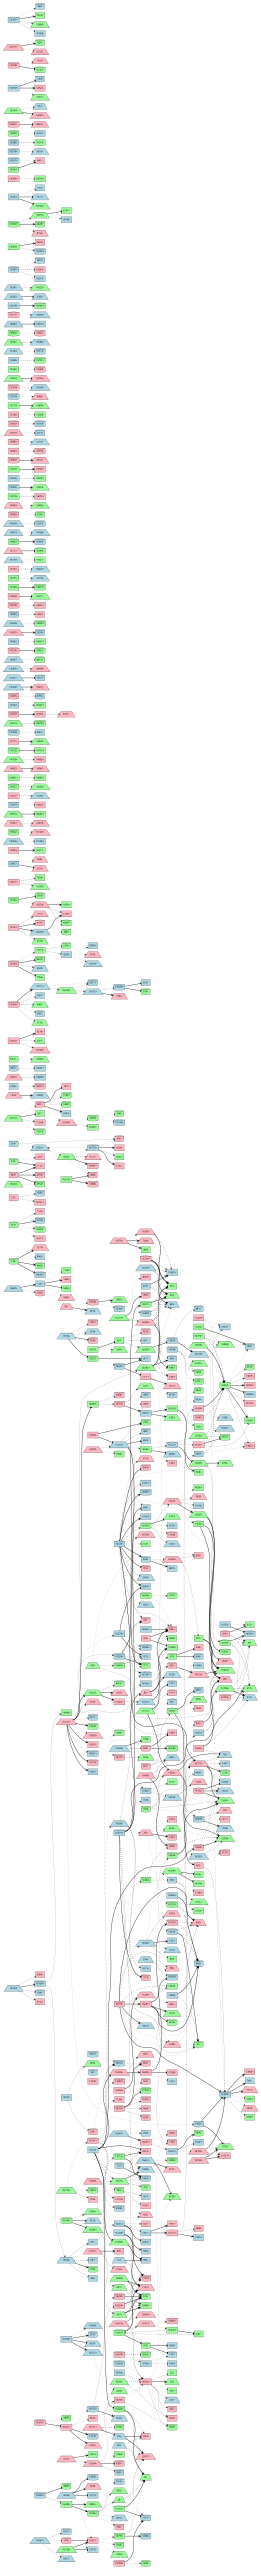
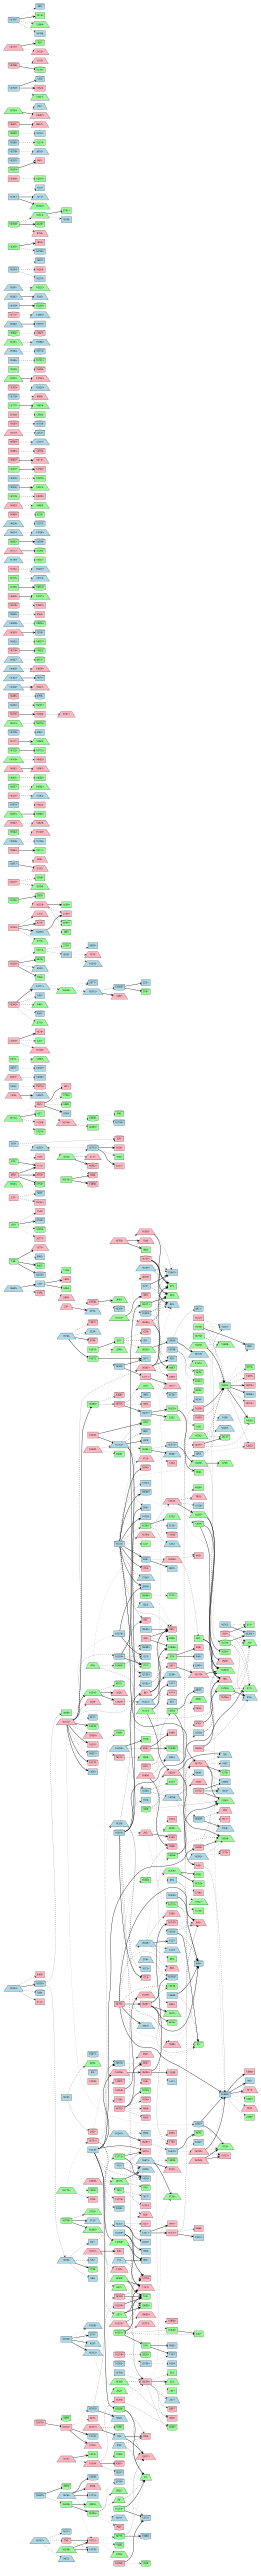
(146, 1368) -> (146, 1368)
